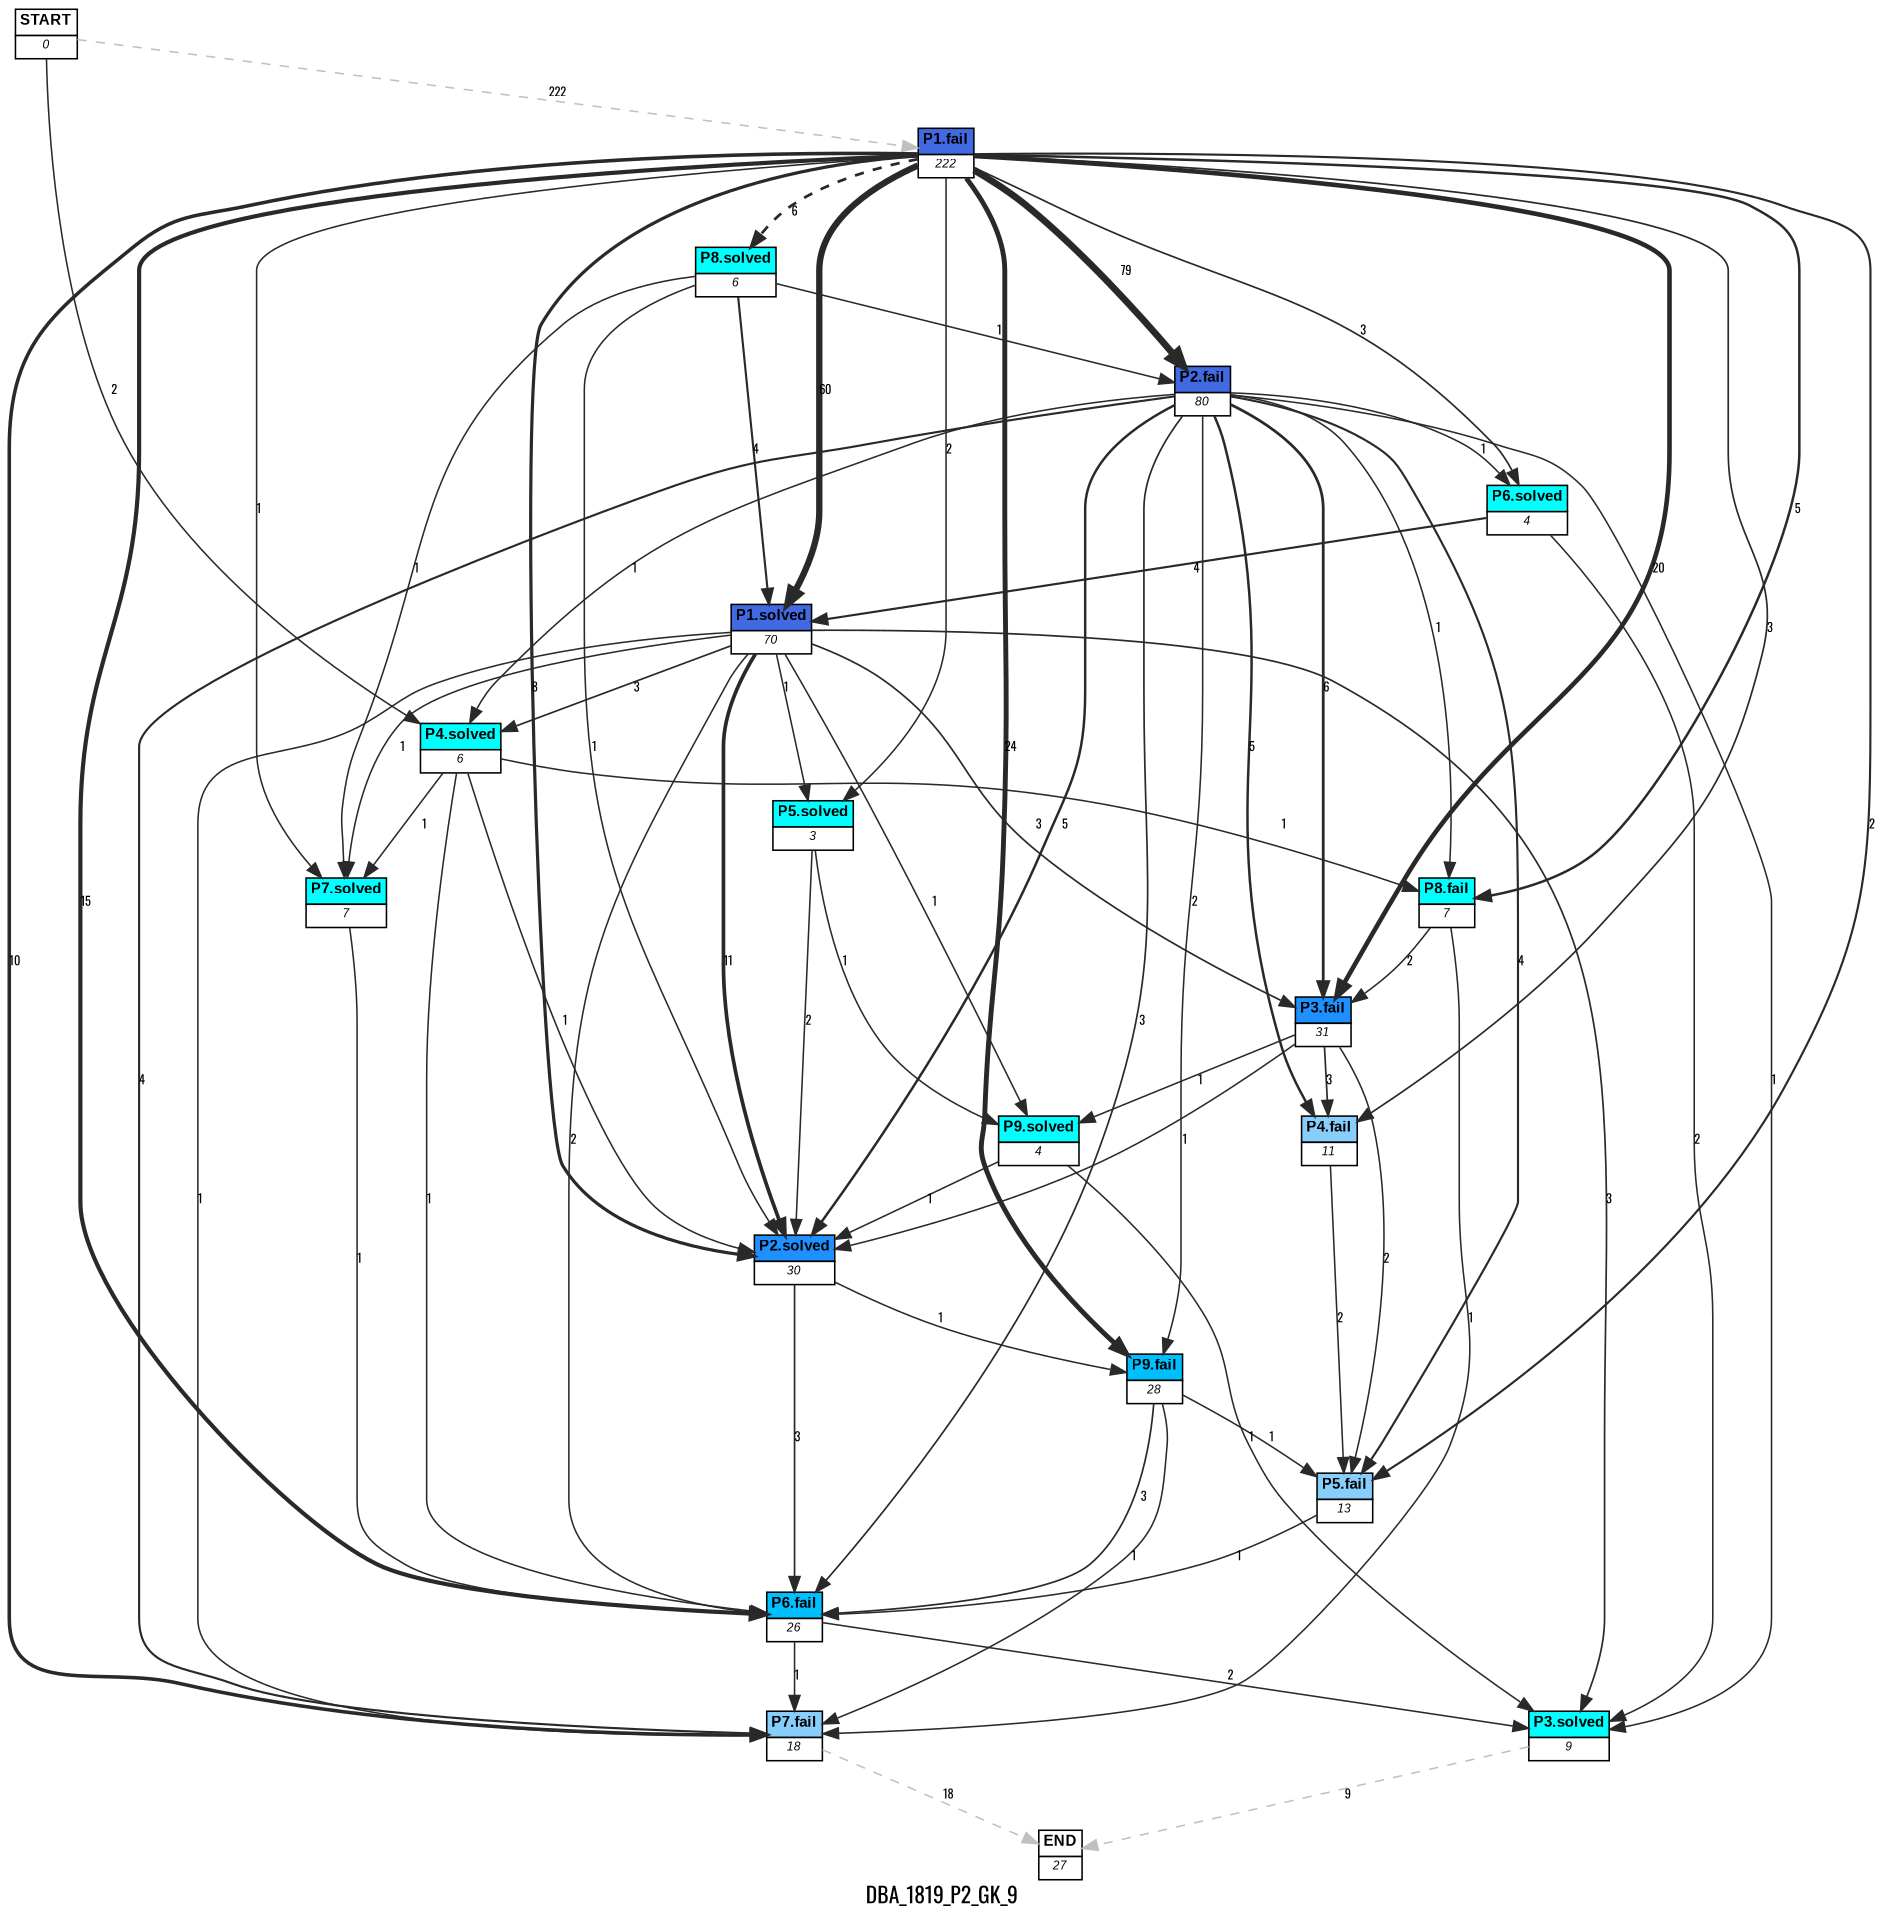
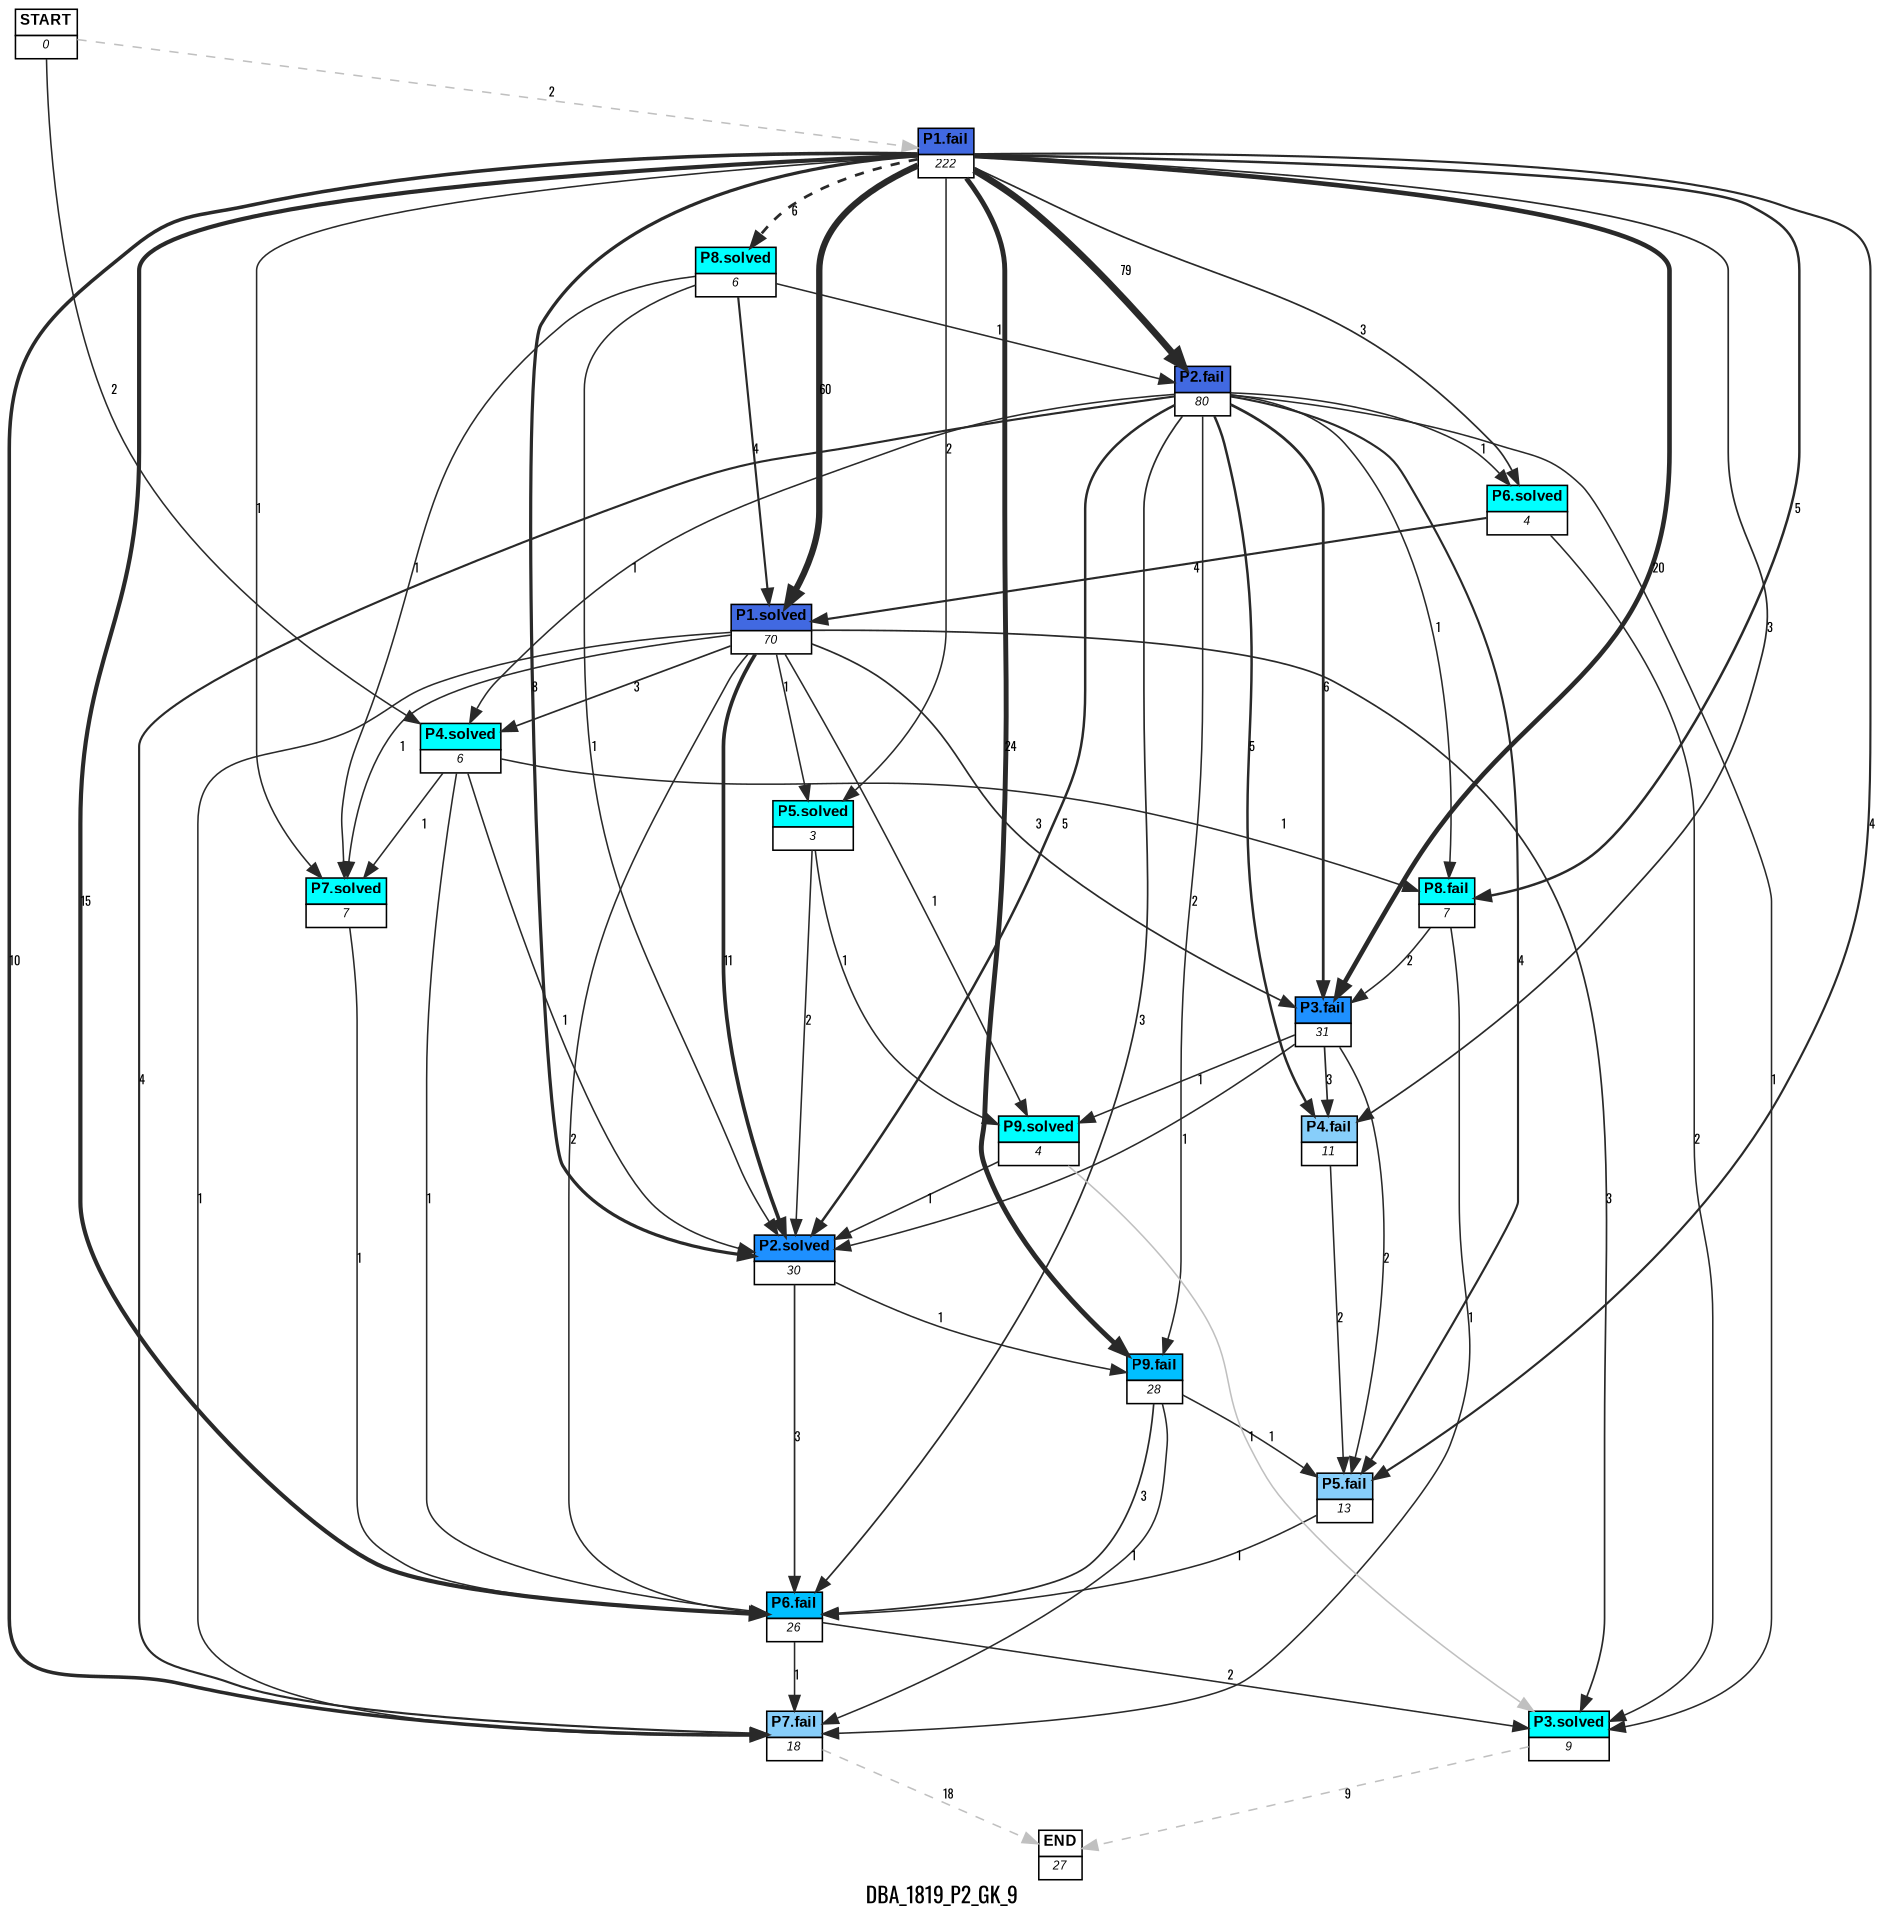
(558, 94) -> (552, 94)
(1872, 825) -> (1872, 825)
(1257, 1461) -> (1257, 1461)
